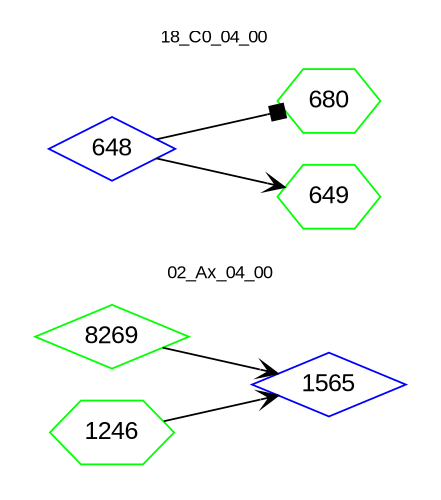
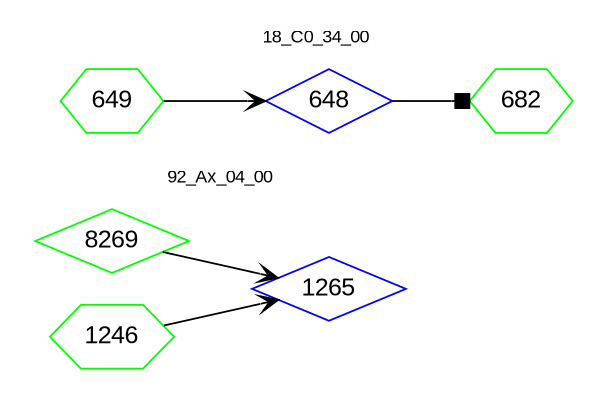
(215, 38) -> (317, 38)
(329, 101) -> (521, 101)
(212, 171) -> (206, 101)
(220, 274) -> (220, 178)
(329, 385) -> (329, 289)
